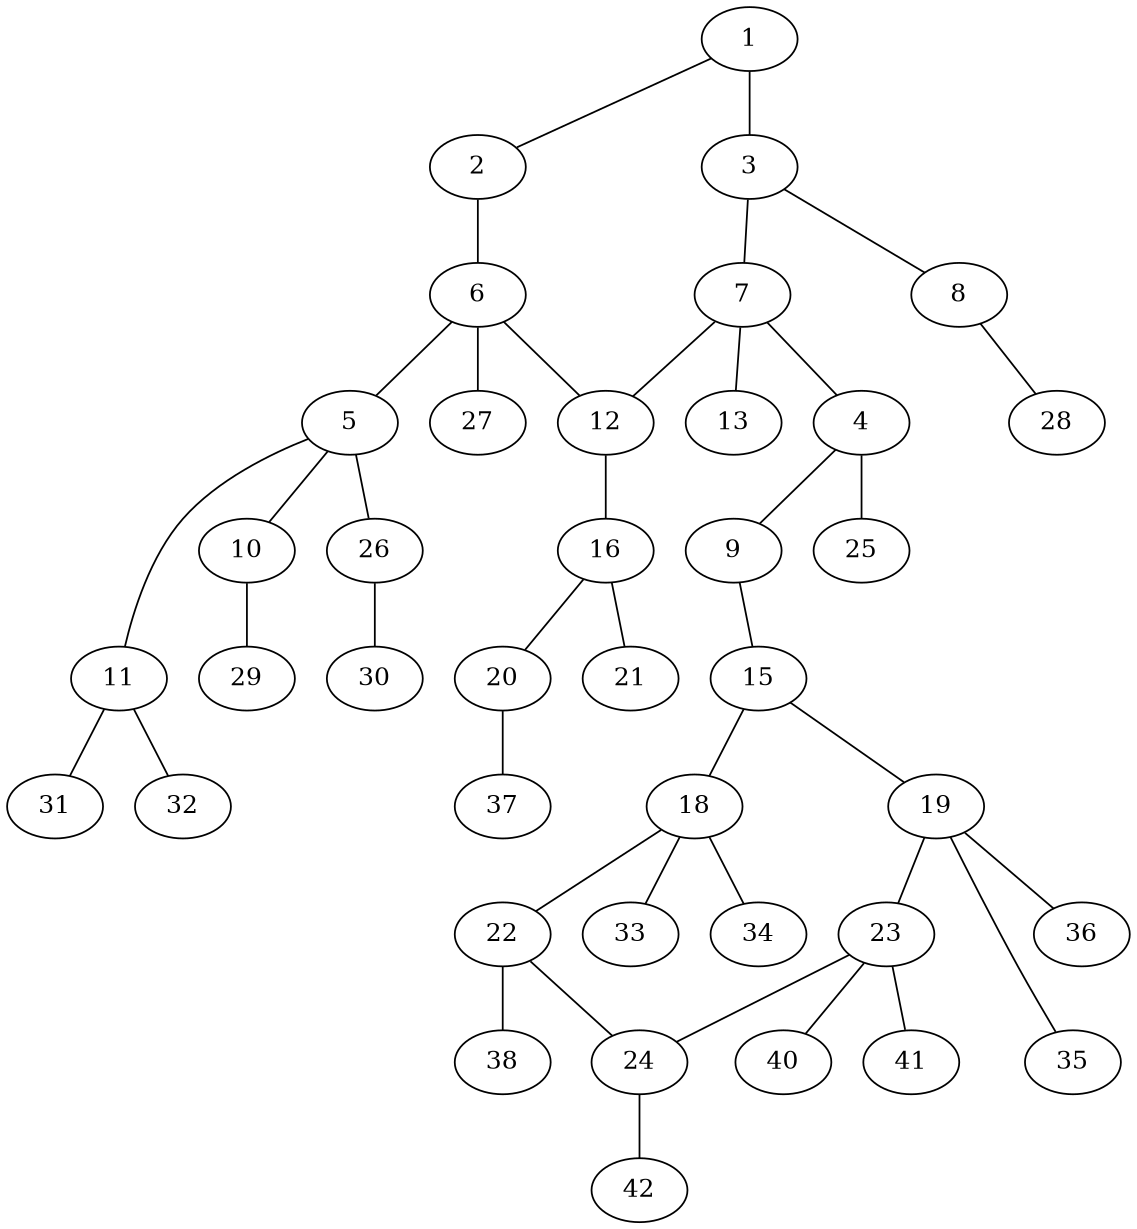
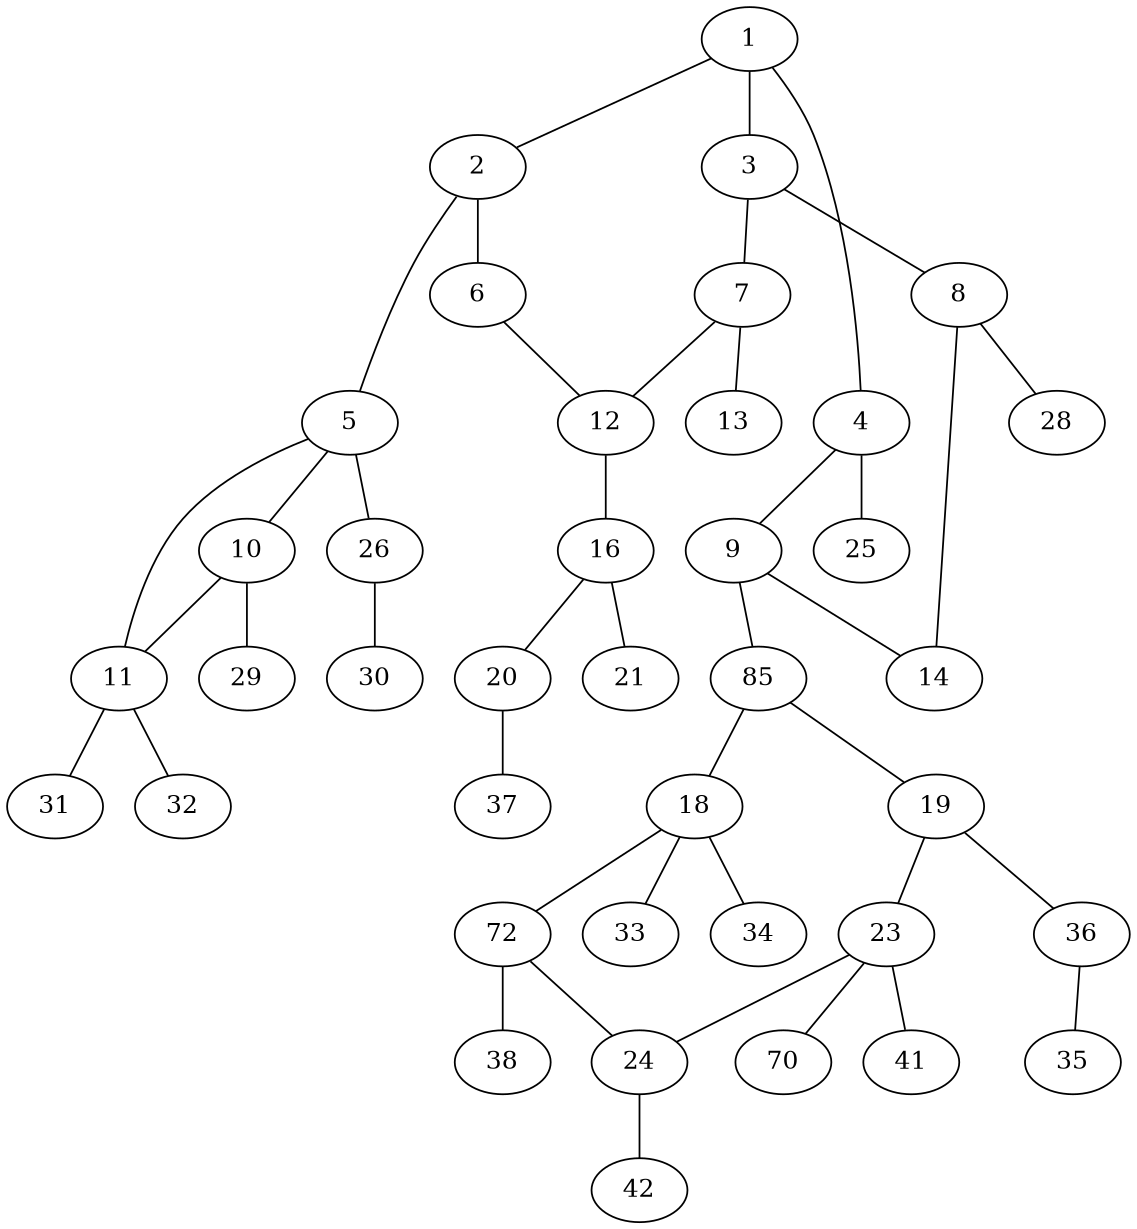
(414, 359) -> (401, 290)
(802, 359) -> (836, 206)
(478, 423) -> none
none -> (183, 614)
(759, 679) -> (759, 679)
none -> (934, 679)
(503, 934) -> (503, 934)
(1001, 935) -> (1077, 999)
(783, 1062) -> (783, 1062)
